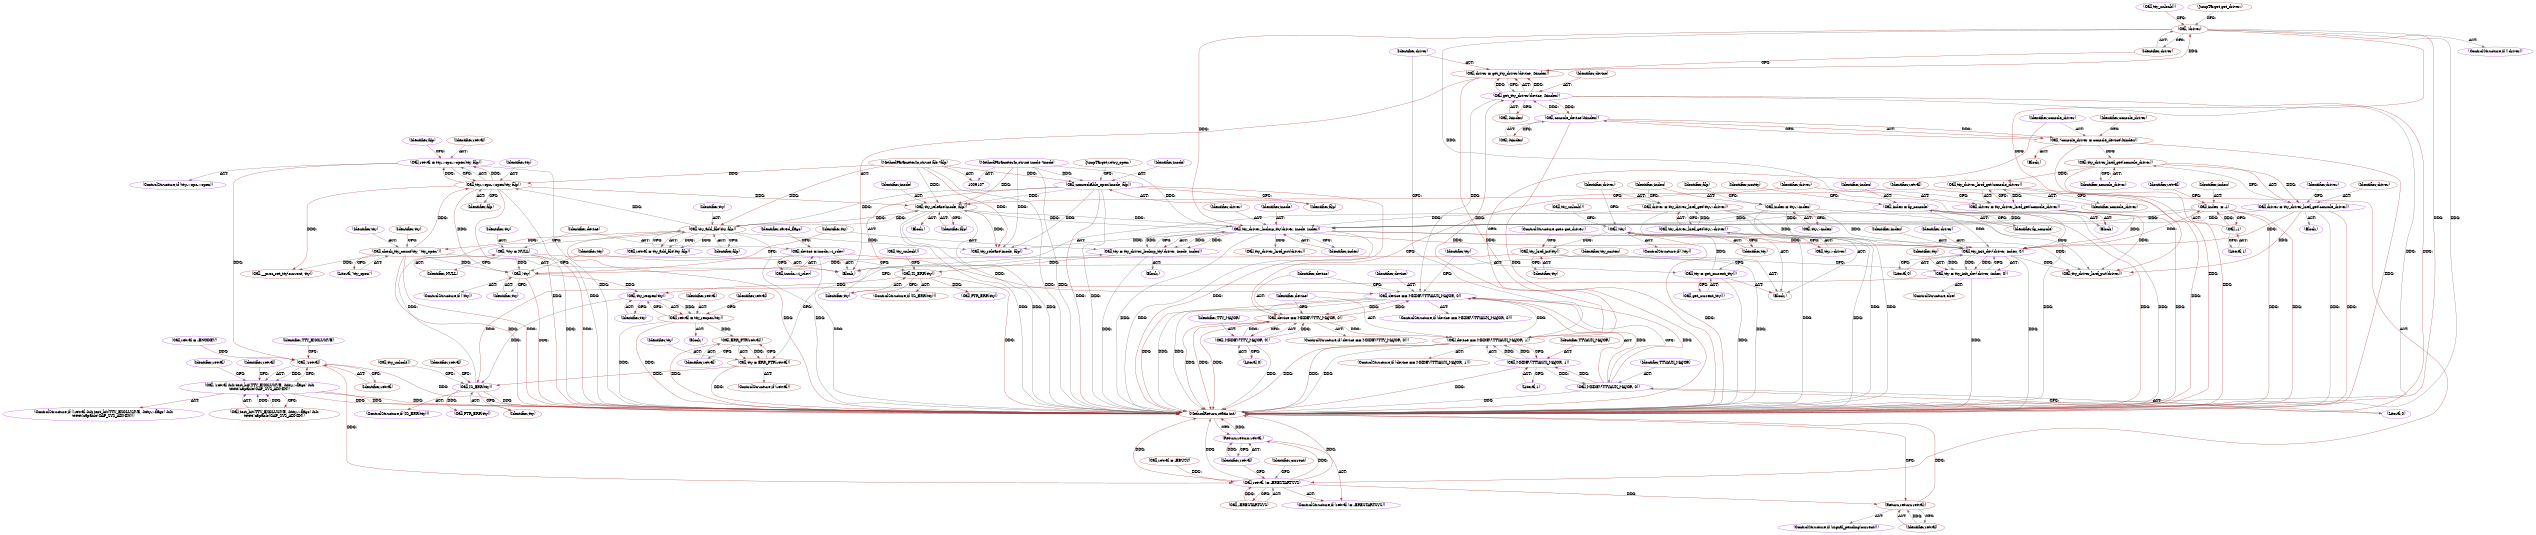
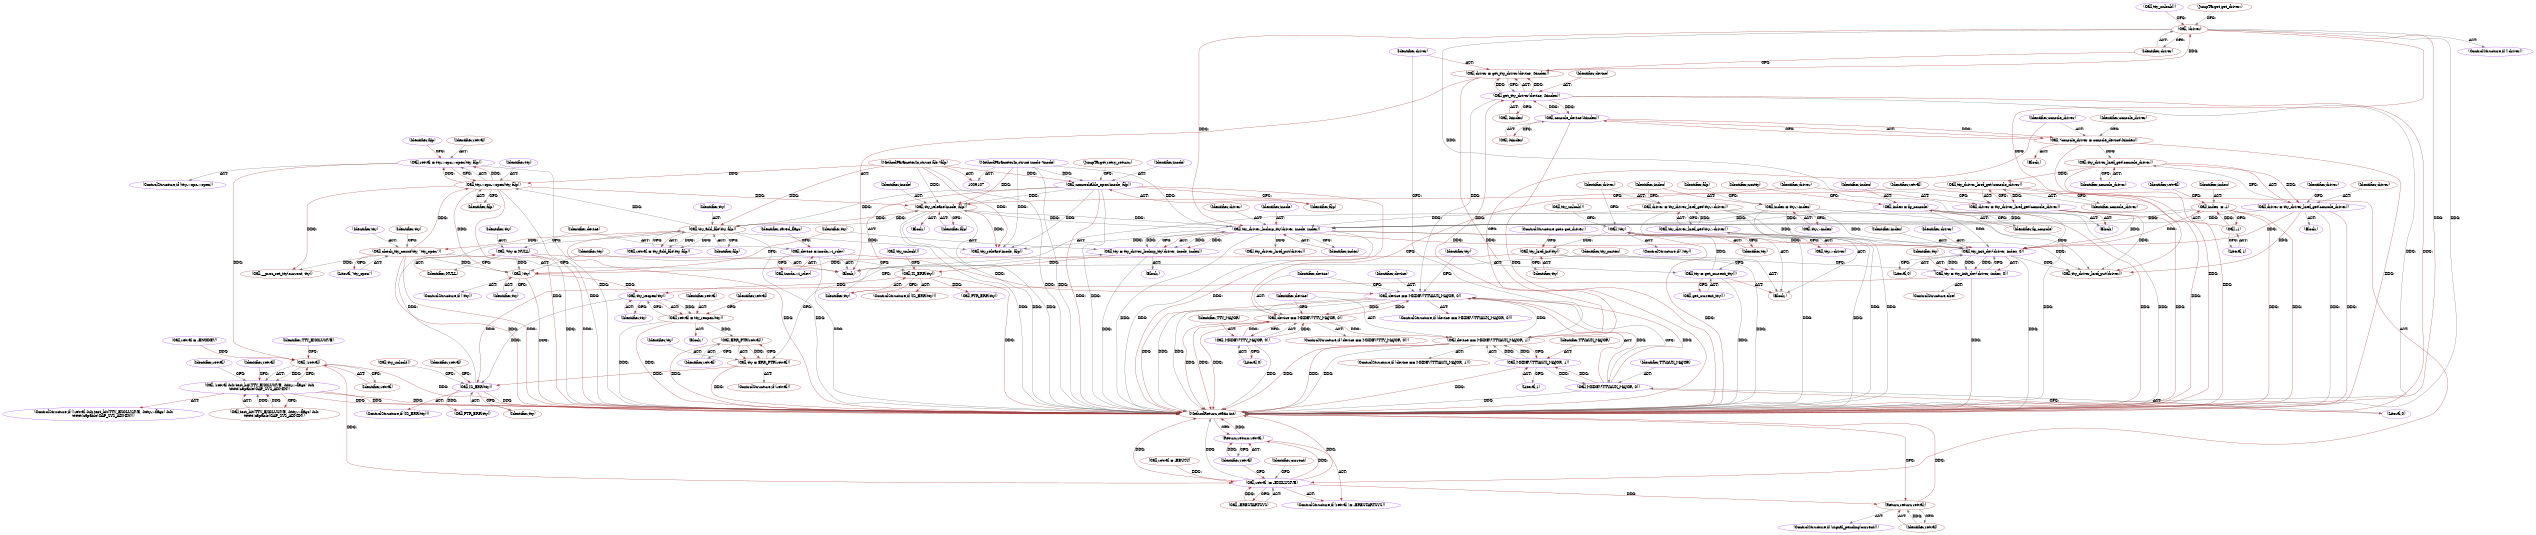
(1108, 163) -> (1108, 163)
(1219, 318) -> (1219, 318)
(1272, 483) -> (1272, 483)
